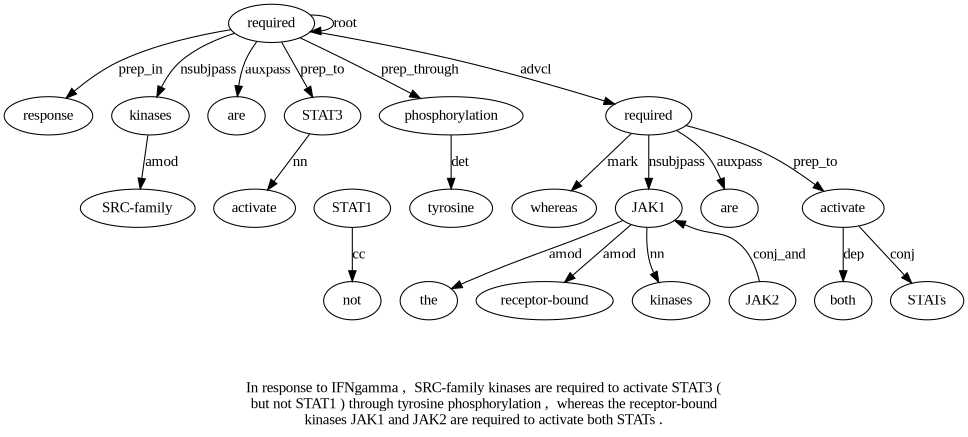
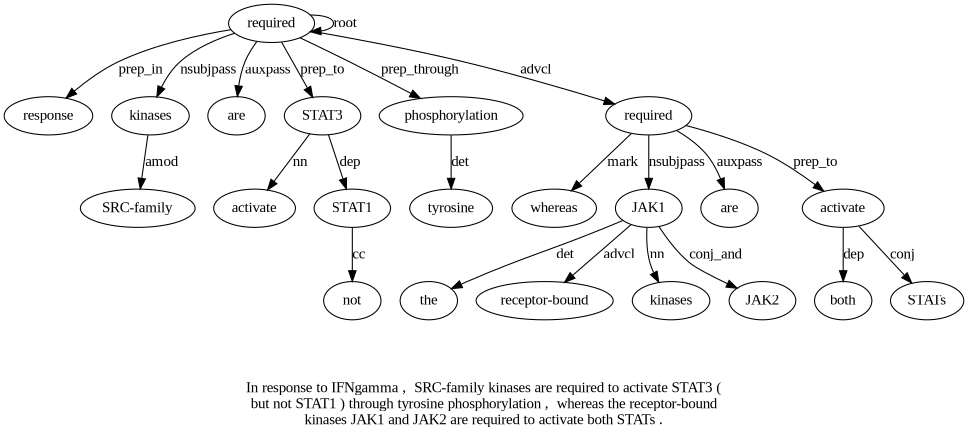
none -> (336, 157)
(733, 239) -> (688, 261)
(565, 254) -> (565, 254)
(620, 254) -> (620, 254)
